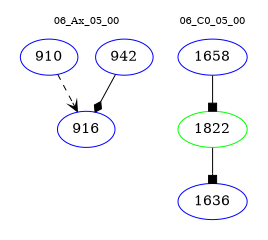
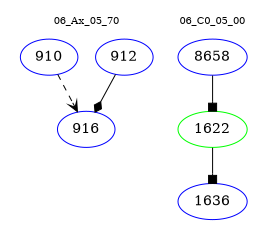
(87, 22) -> (87, 22)
(124, 57) -> (124, 57)
(213, 57) -> (213, 57)
(213, 129) -> (213, 129)
